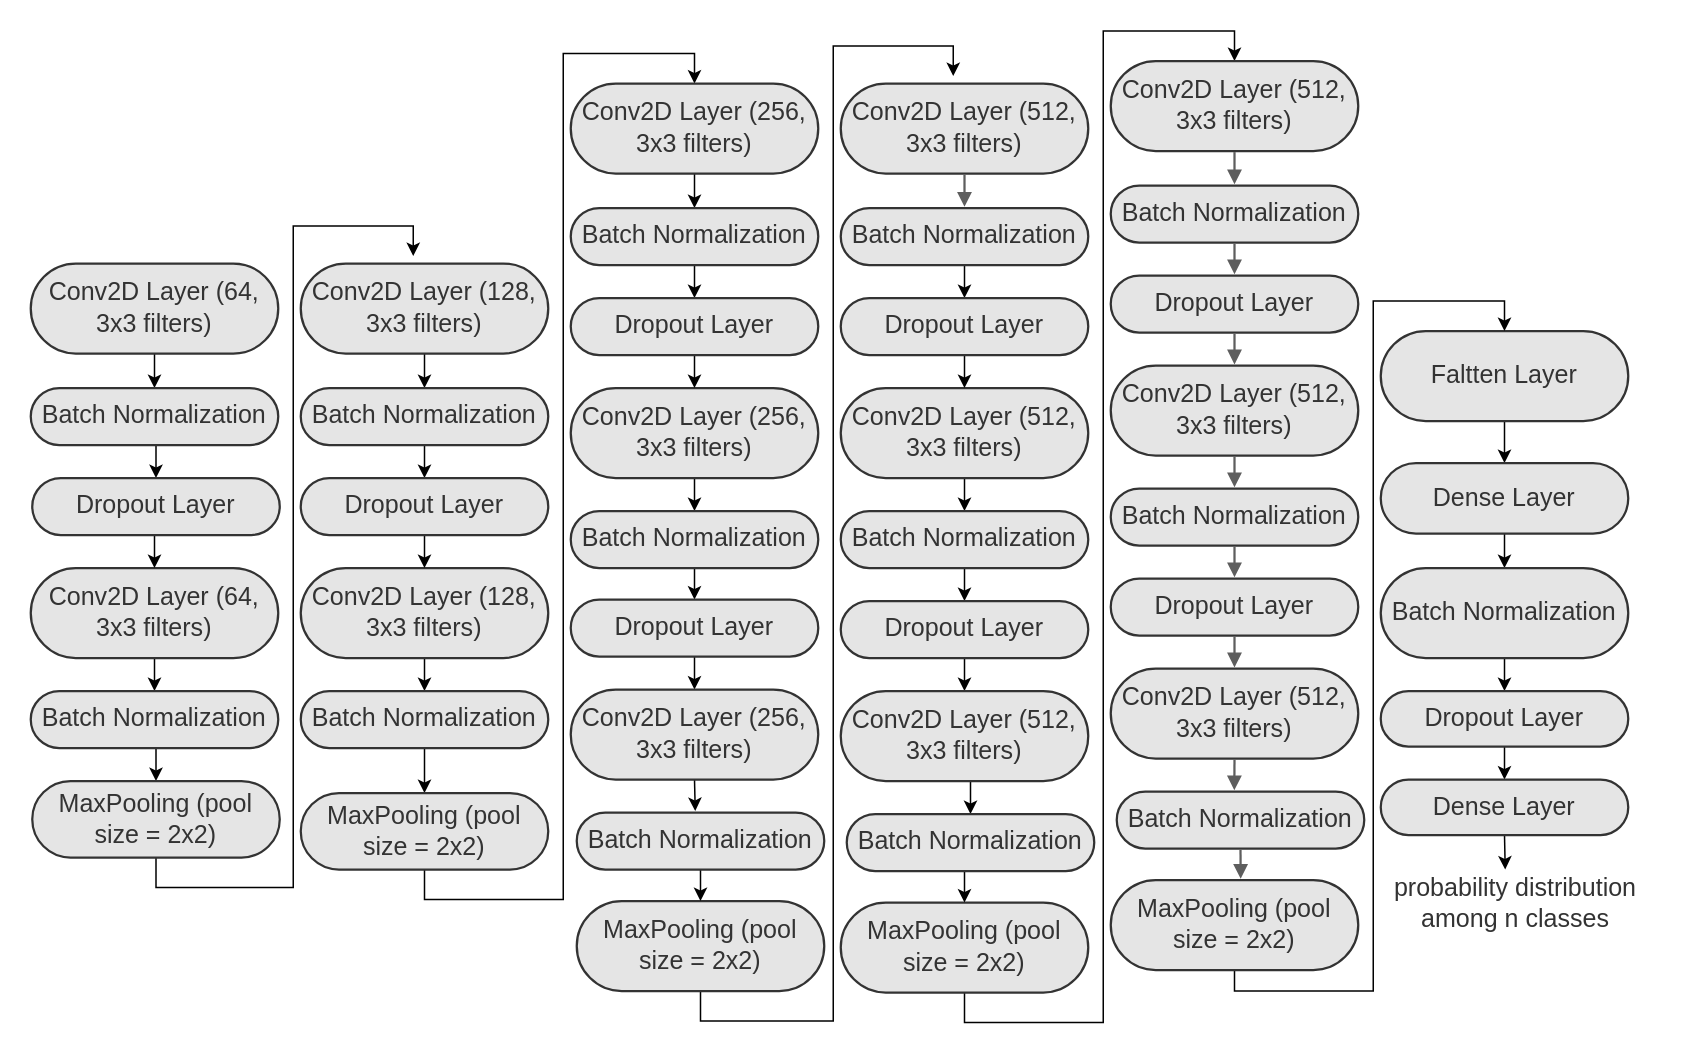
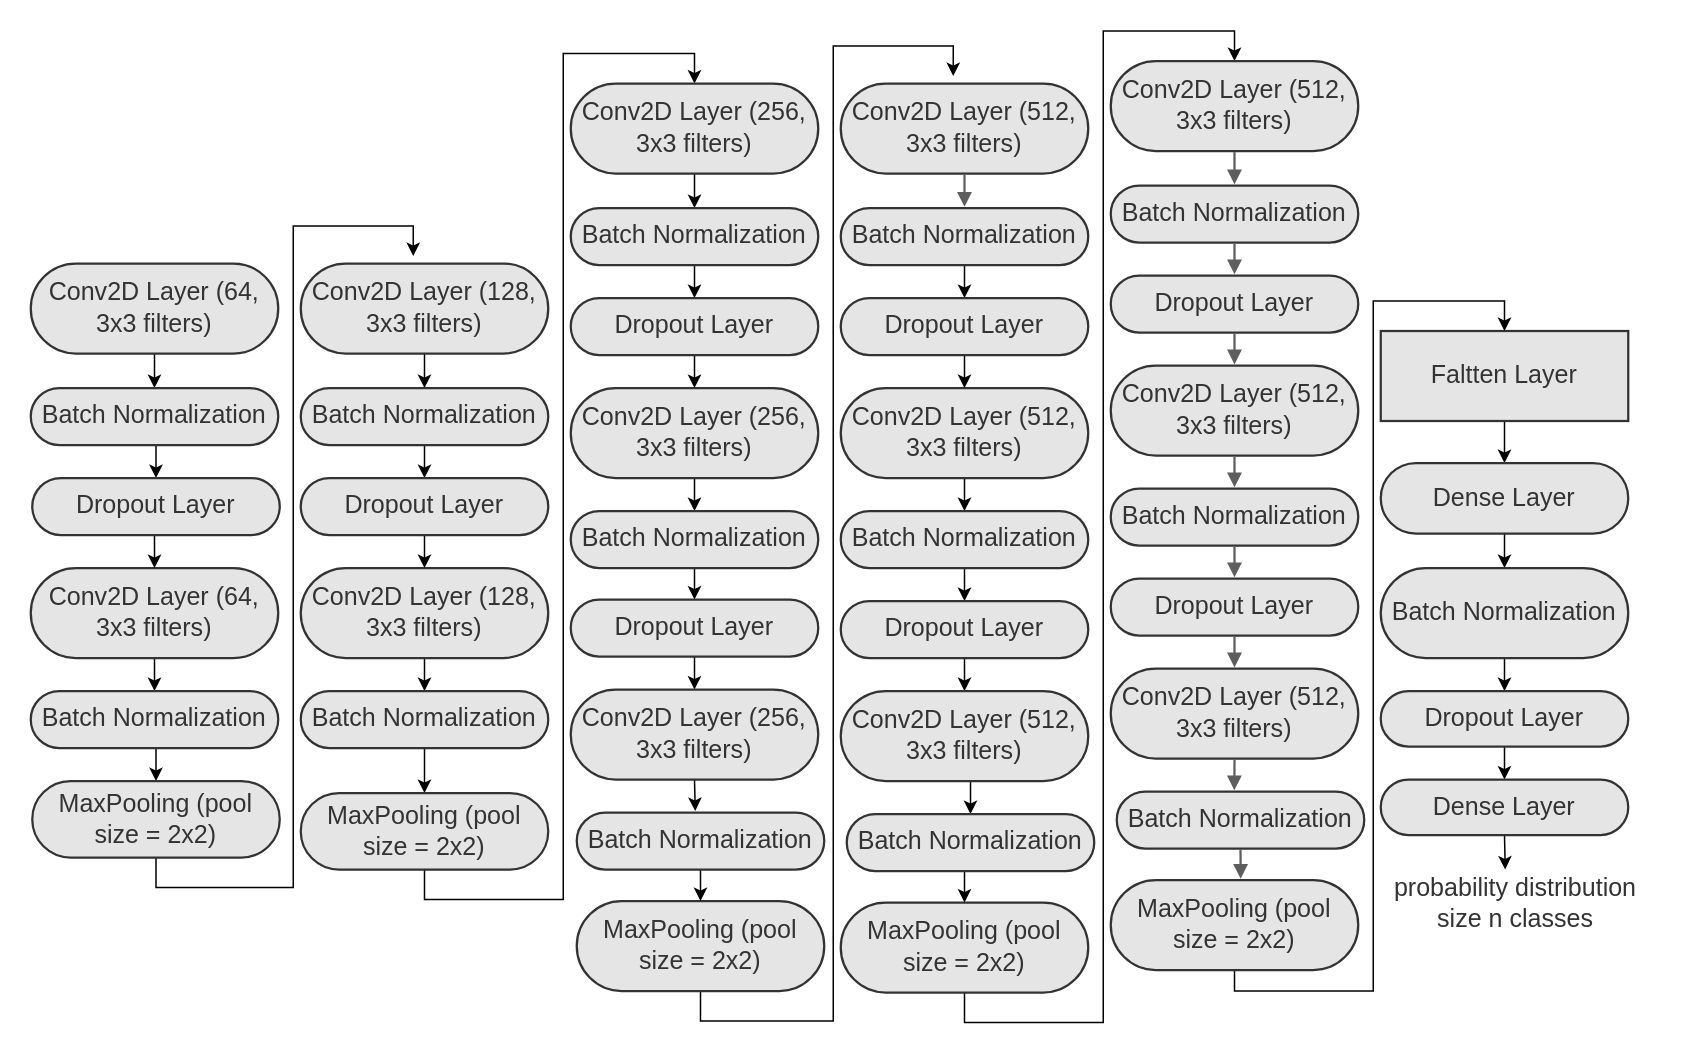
(1505, 376) -> (1505, 376)
(1516, 904) -> (1516, 904)
